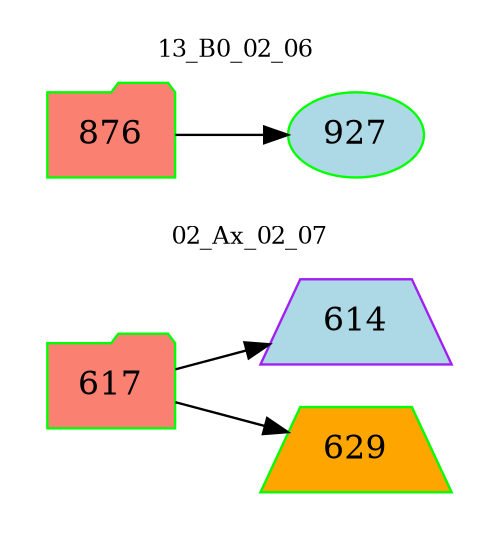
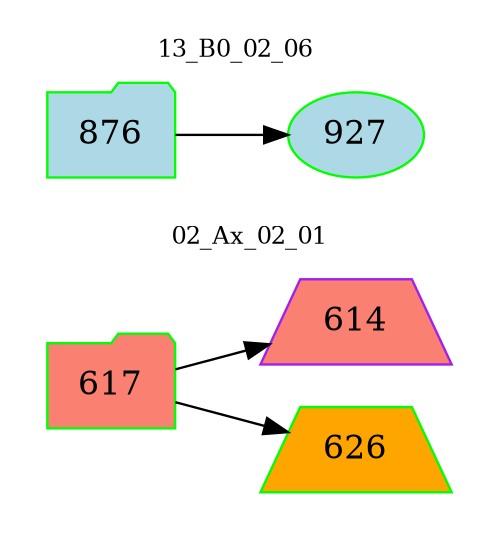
(111, 135) -> (111, 135)
(250, 238) -> (250, 238)
(356, 322) -> (356, 322)
(356, 450) -> (356, 450)
